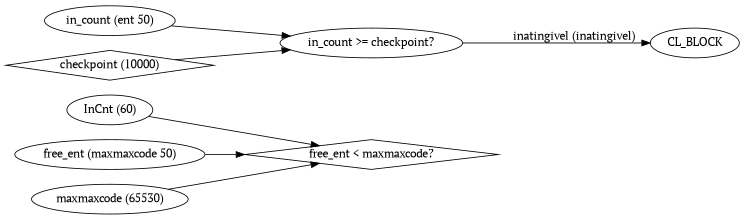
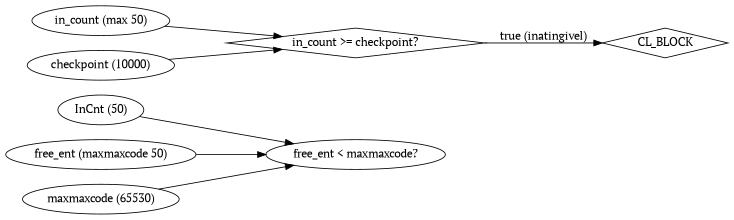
(110, 21) -> (101, 21)
(574, 37) -> (543, 37)
(371, 43) -> (356, 43)
(695, 43) -> (665, 43)
(110, 65) -> (101, 65)
(110, 110) -> (101, 110)
(371, 155) -> (356, 155)
